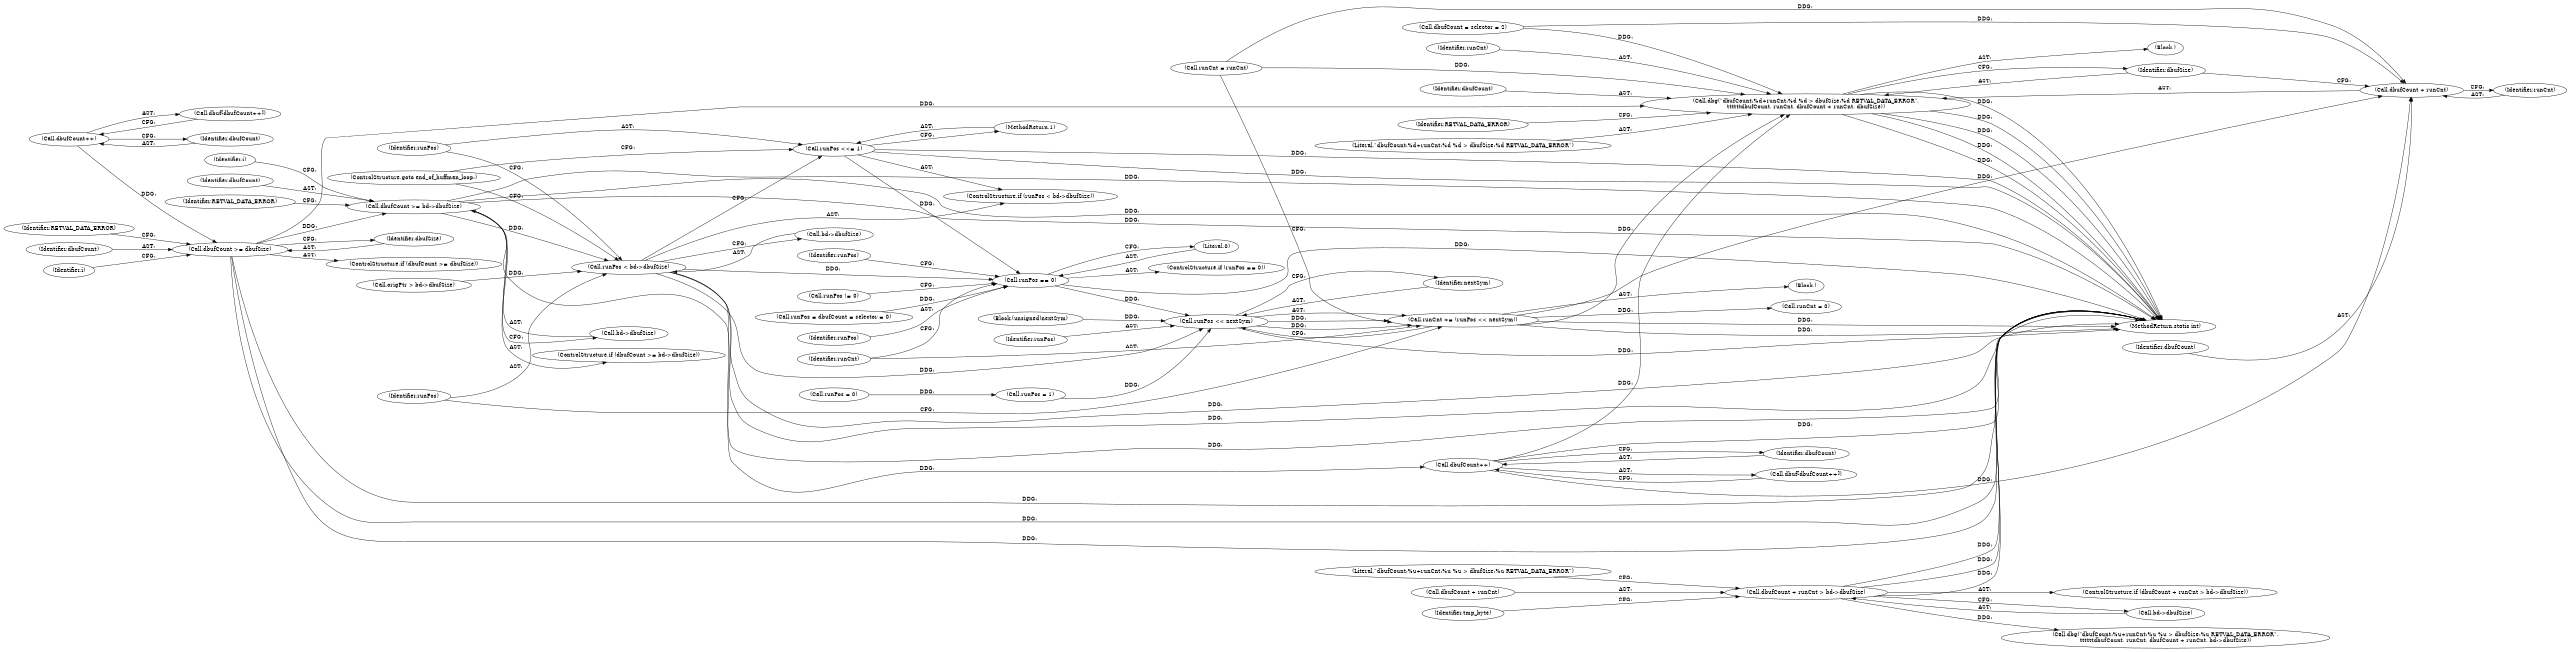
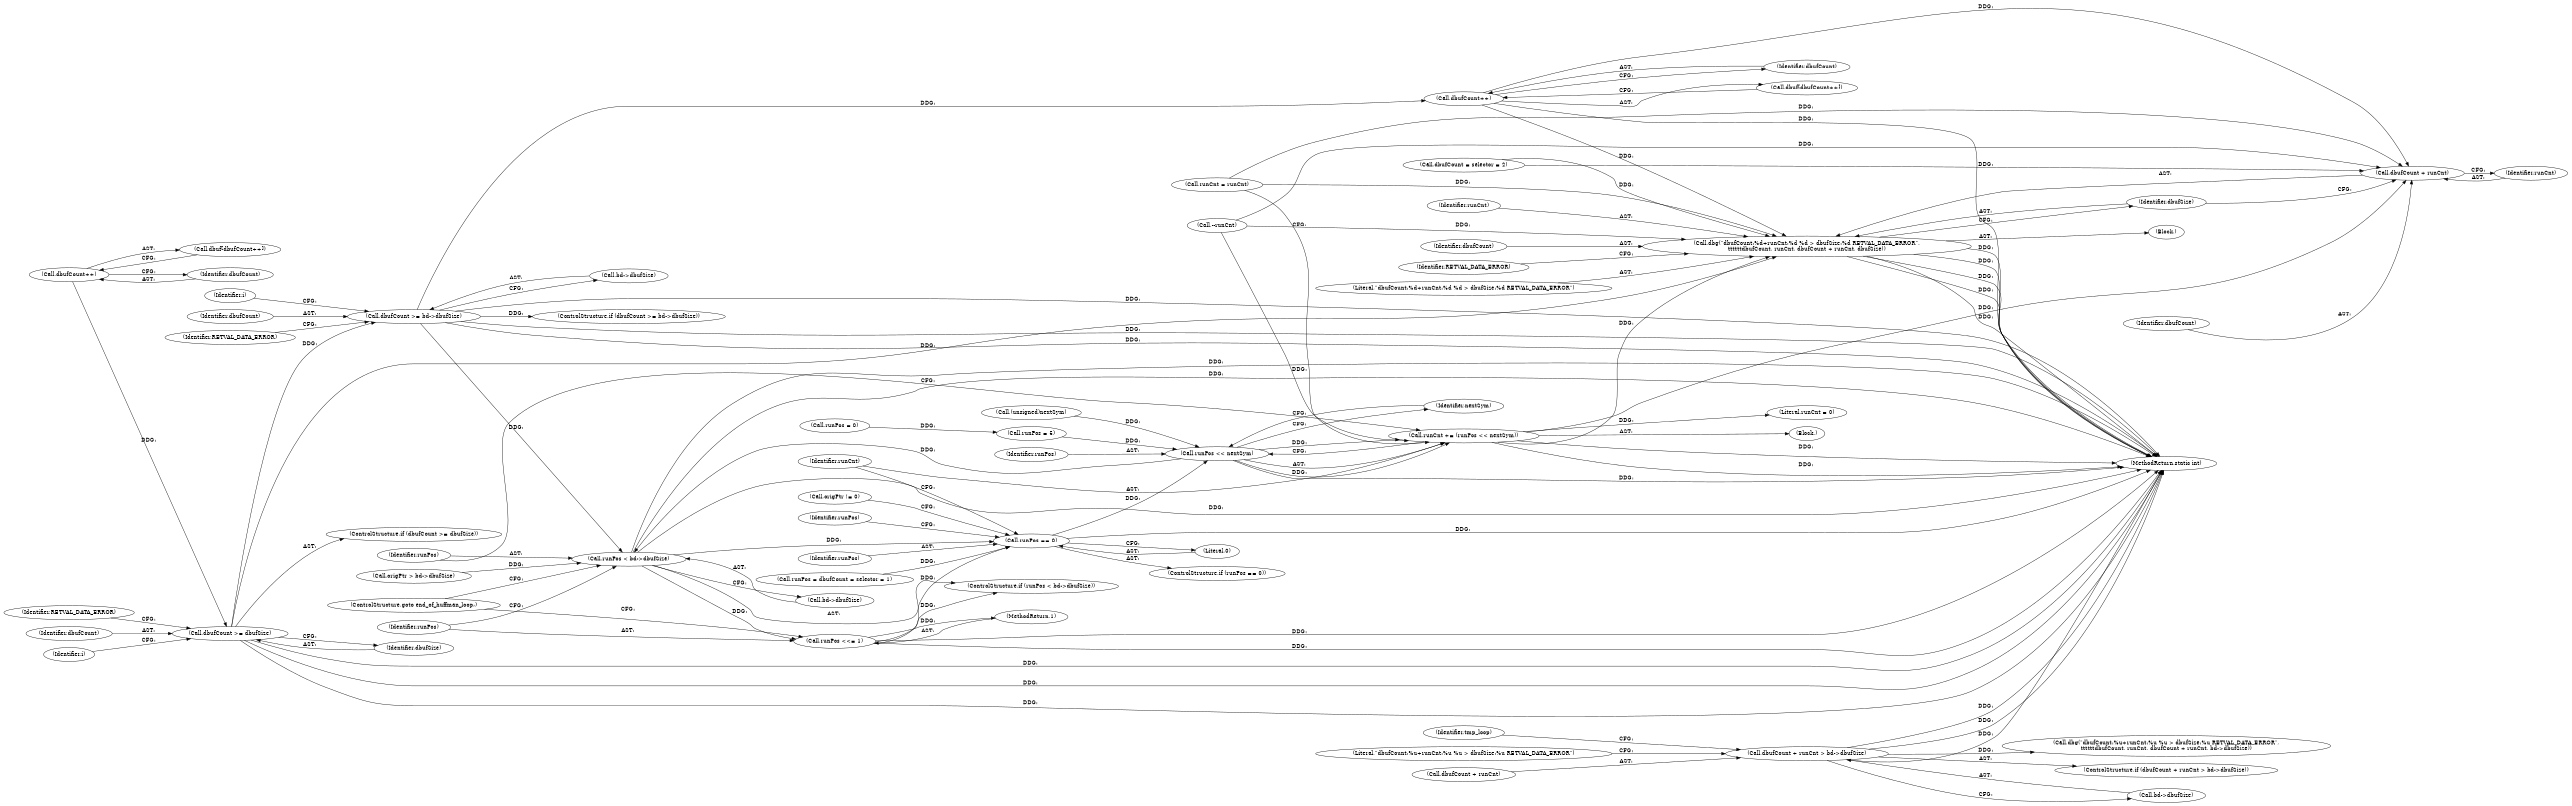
(928, 135) -> (929, 621)
(928, 167) -> (929, 605)
(740, 198) -> (741, 612)
none -> (1217, 226)
(834, 296) -> (835, 497)
(1300, 301) -> (1300, 413)
(1806, 307) -> (1807, 413)
(834, 317) -> (835, 580)
(1031, 319) -> (1031, 413)
(517, 347) -> (517, 314)
(905, 375) -> (893, 448)
(1031, 395) -> (1031, 434)
(1463, 613) -> (1464, 733)
